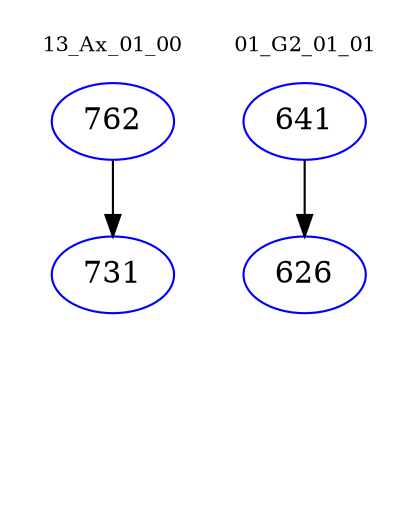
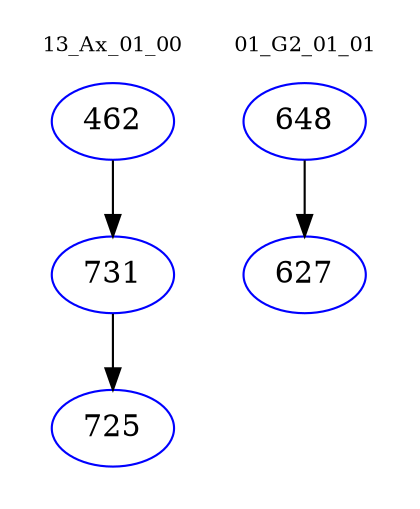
(113, 121) -> (113, 121)
(305, 121) -> (305, 121)
(305, 275) -> (305, 275)
none -> (113, 428)
